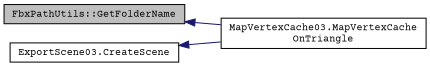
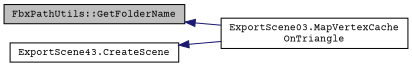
(324, 33) -> (315, 33)
(94, 53) -> (94, 53)
